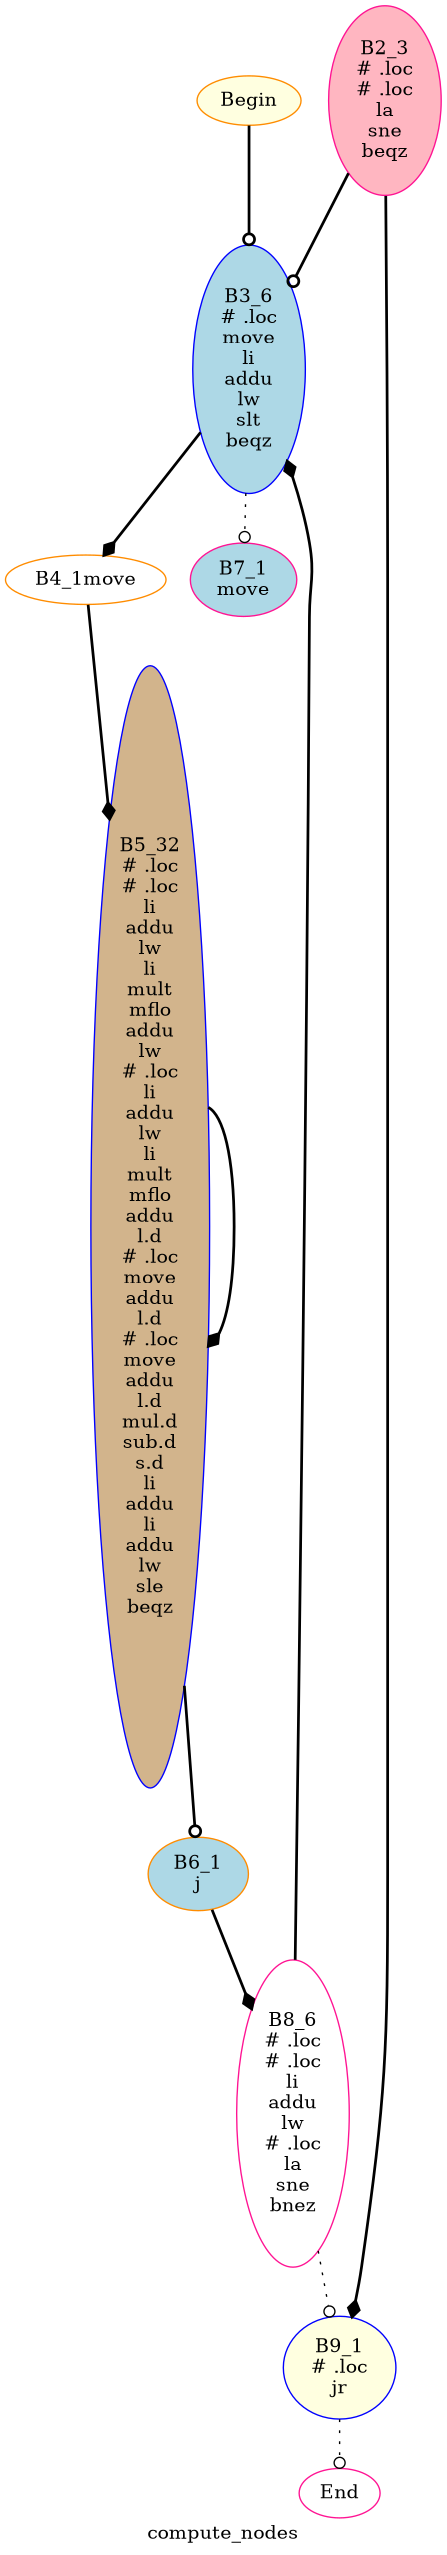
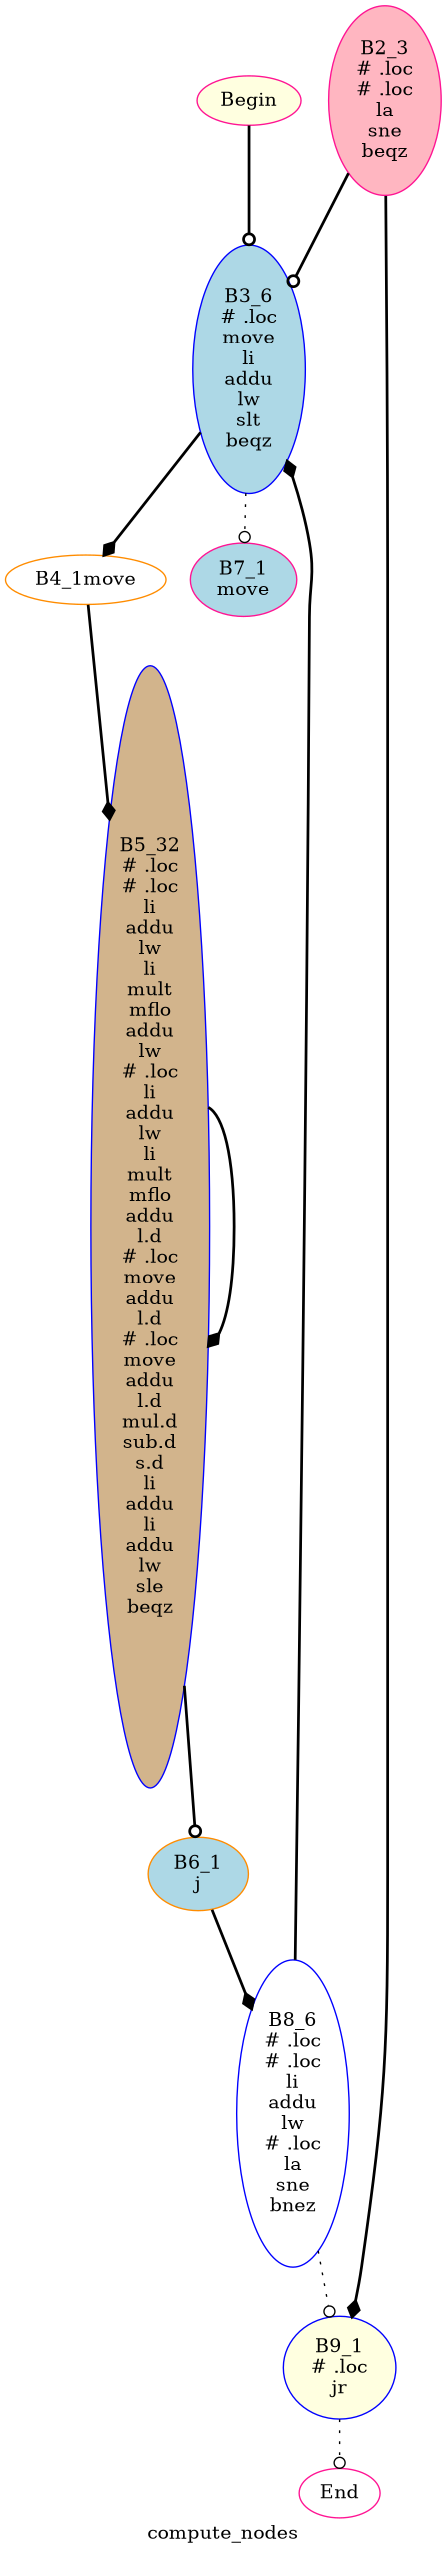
(249, 101) -> (249, 101)
(293, 2114) -> (293, 2114)
